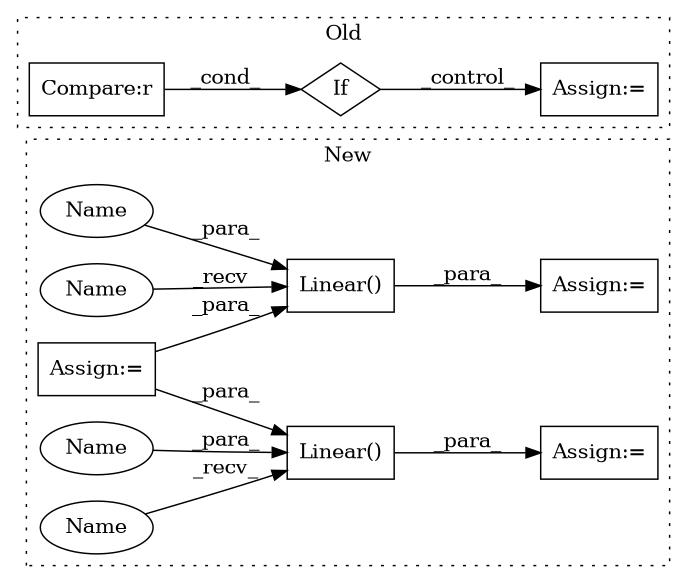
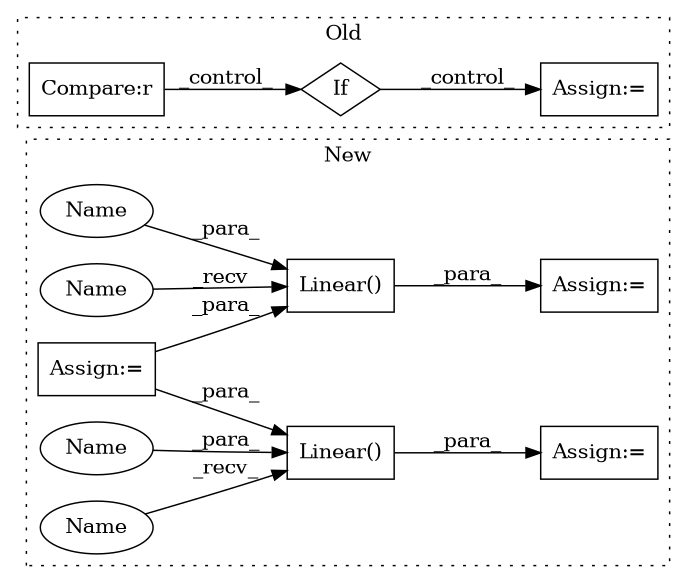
(226, 78) -> (226, 78)
